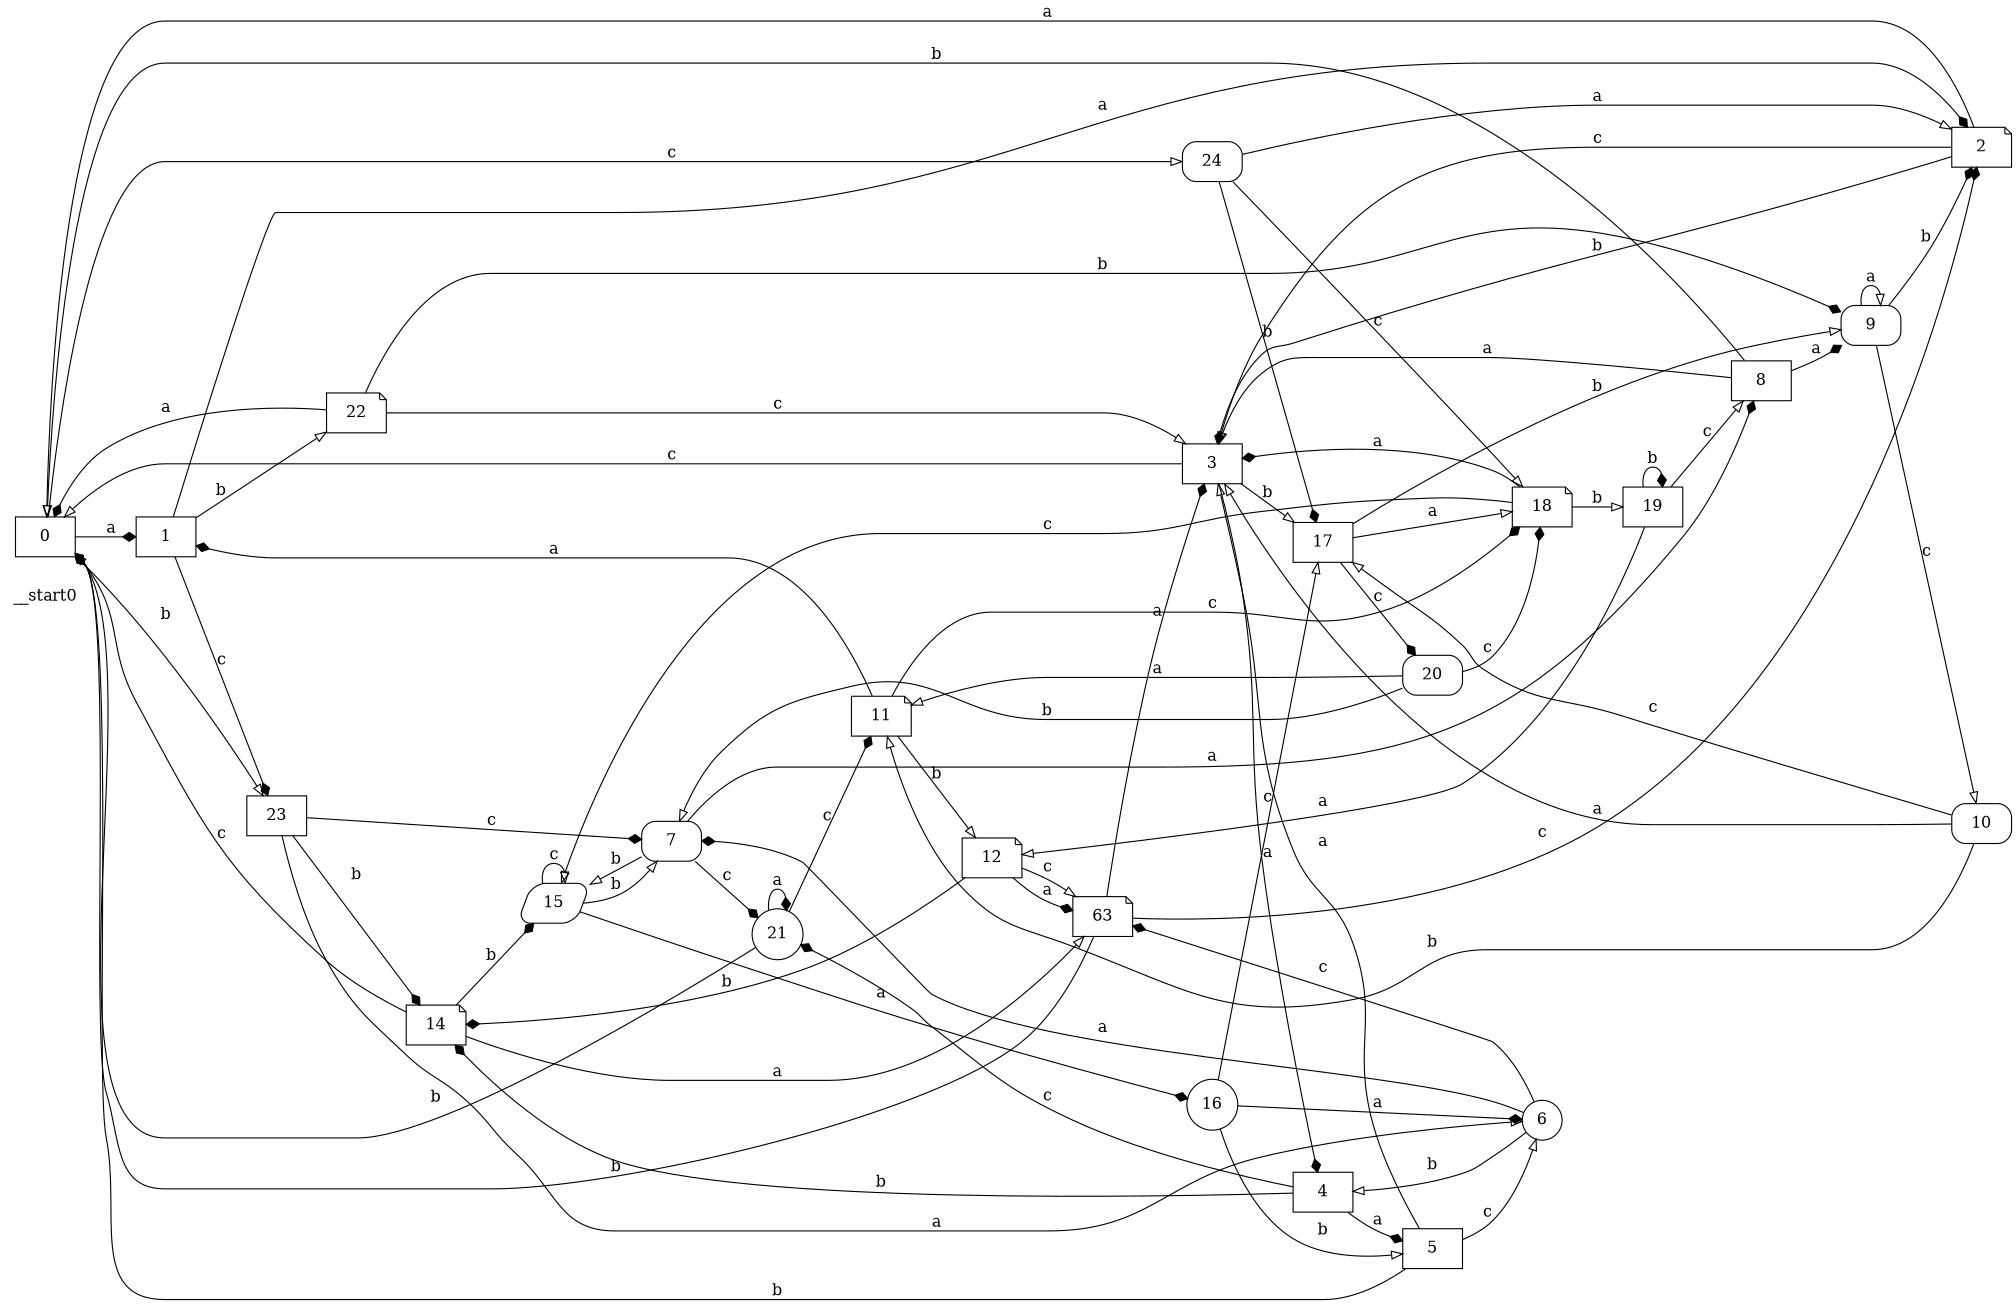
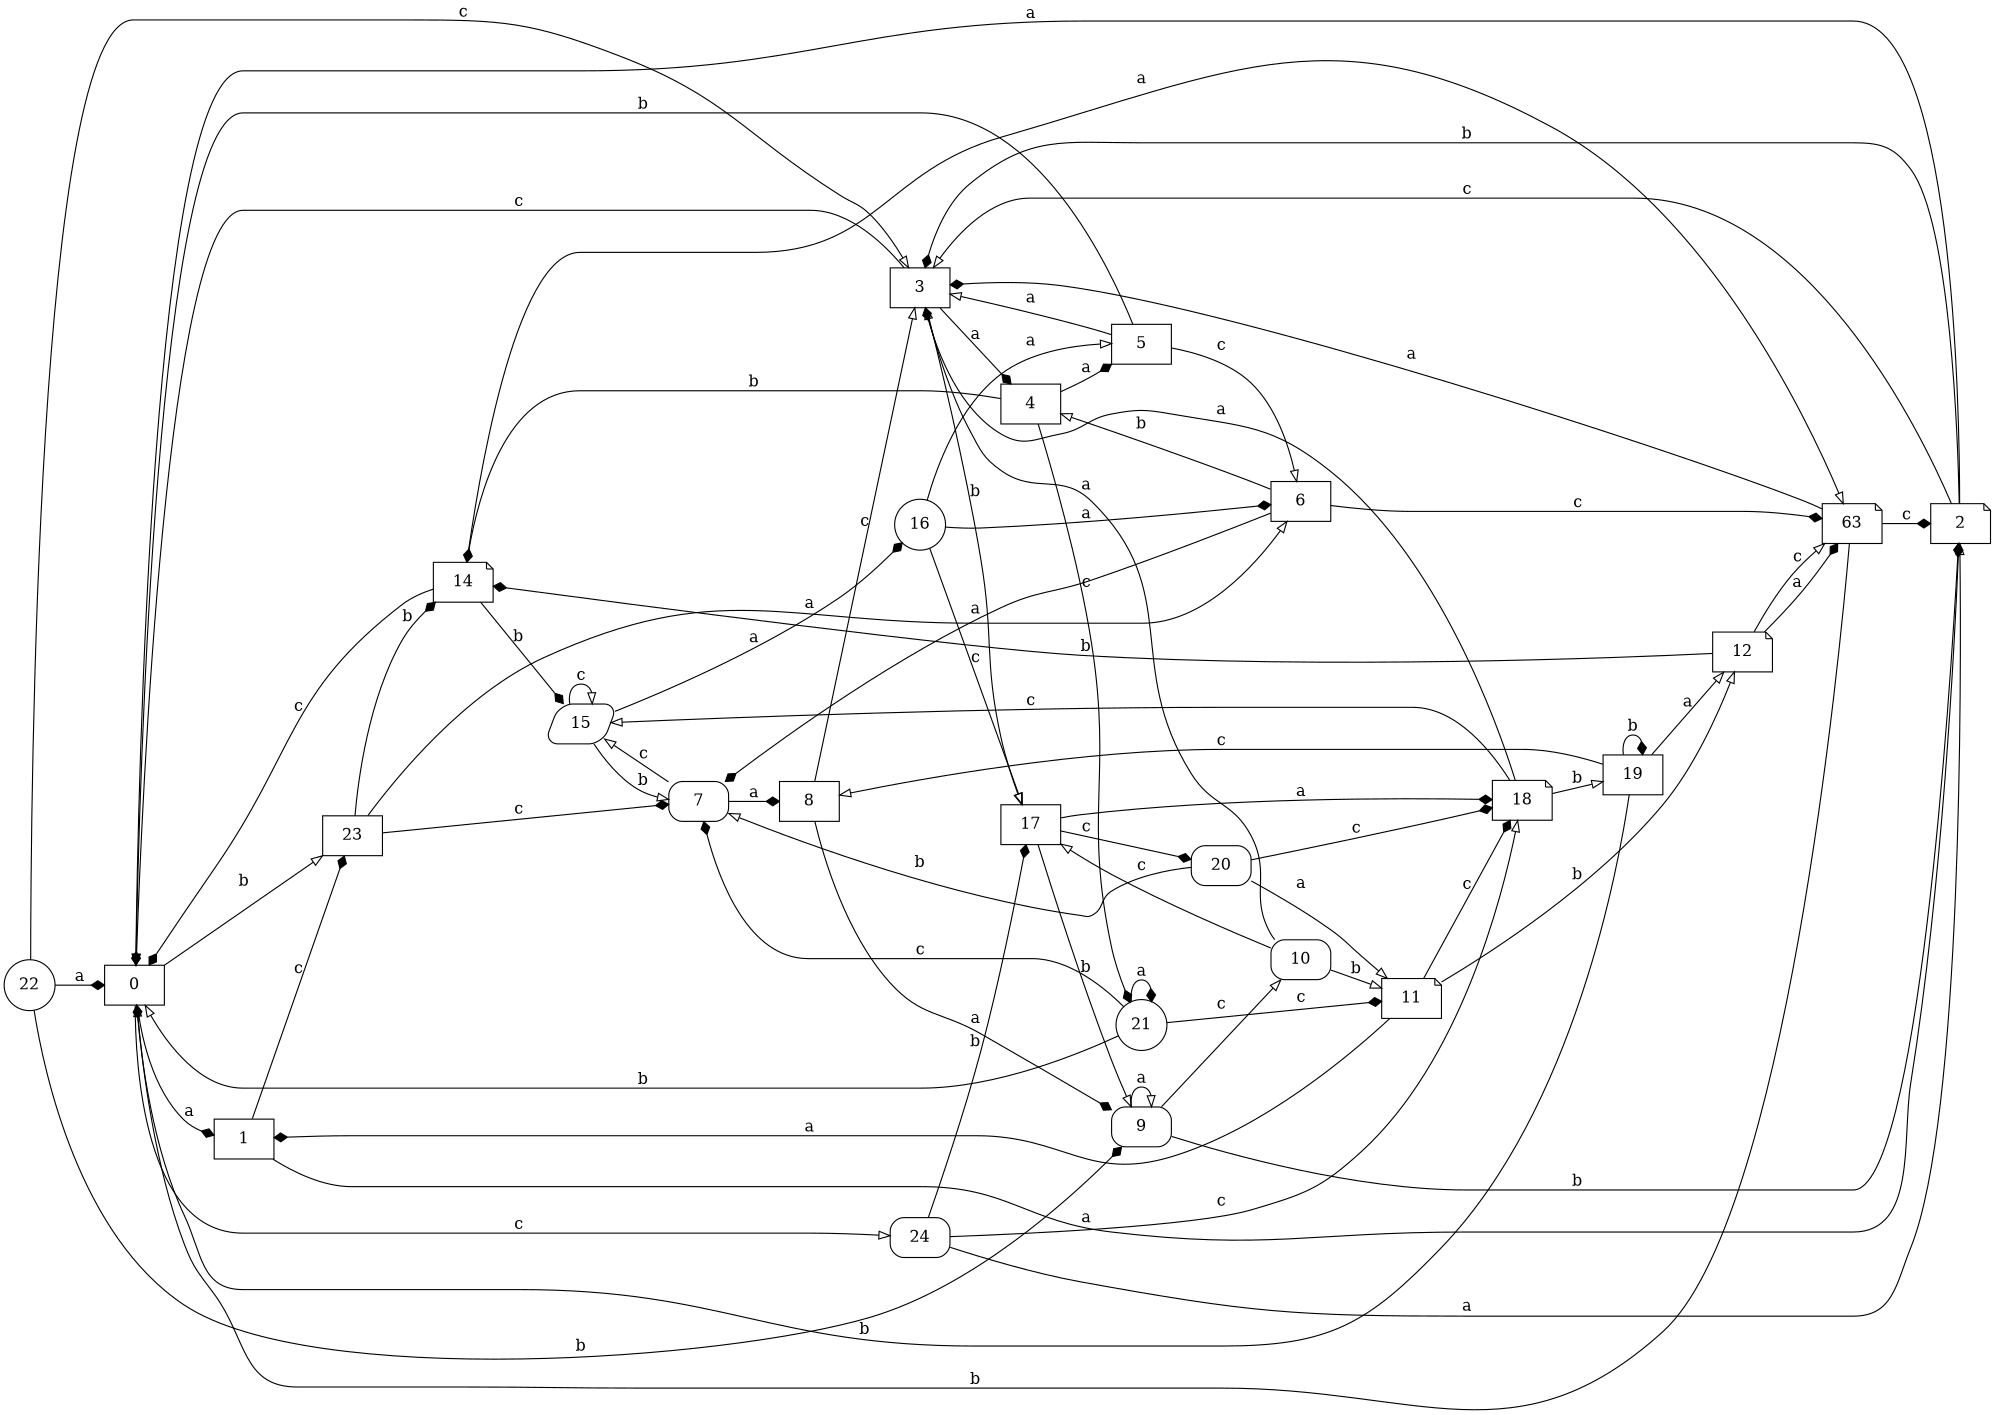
(768, 63) -> (950, 1345)
(1487, 349) -> (865, 522)
(356, 413) -> (30, 985)
(256, 478) -> none
(1427, 526) -> (1269, 801)
(45, 597) -> none
(616, 860) -> (643, 754)
(722, 885) -> (888, 959)
(1542, 1120) -> (1301, 501)
(1323, 1230) -> (1031, 342)
